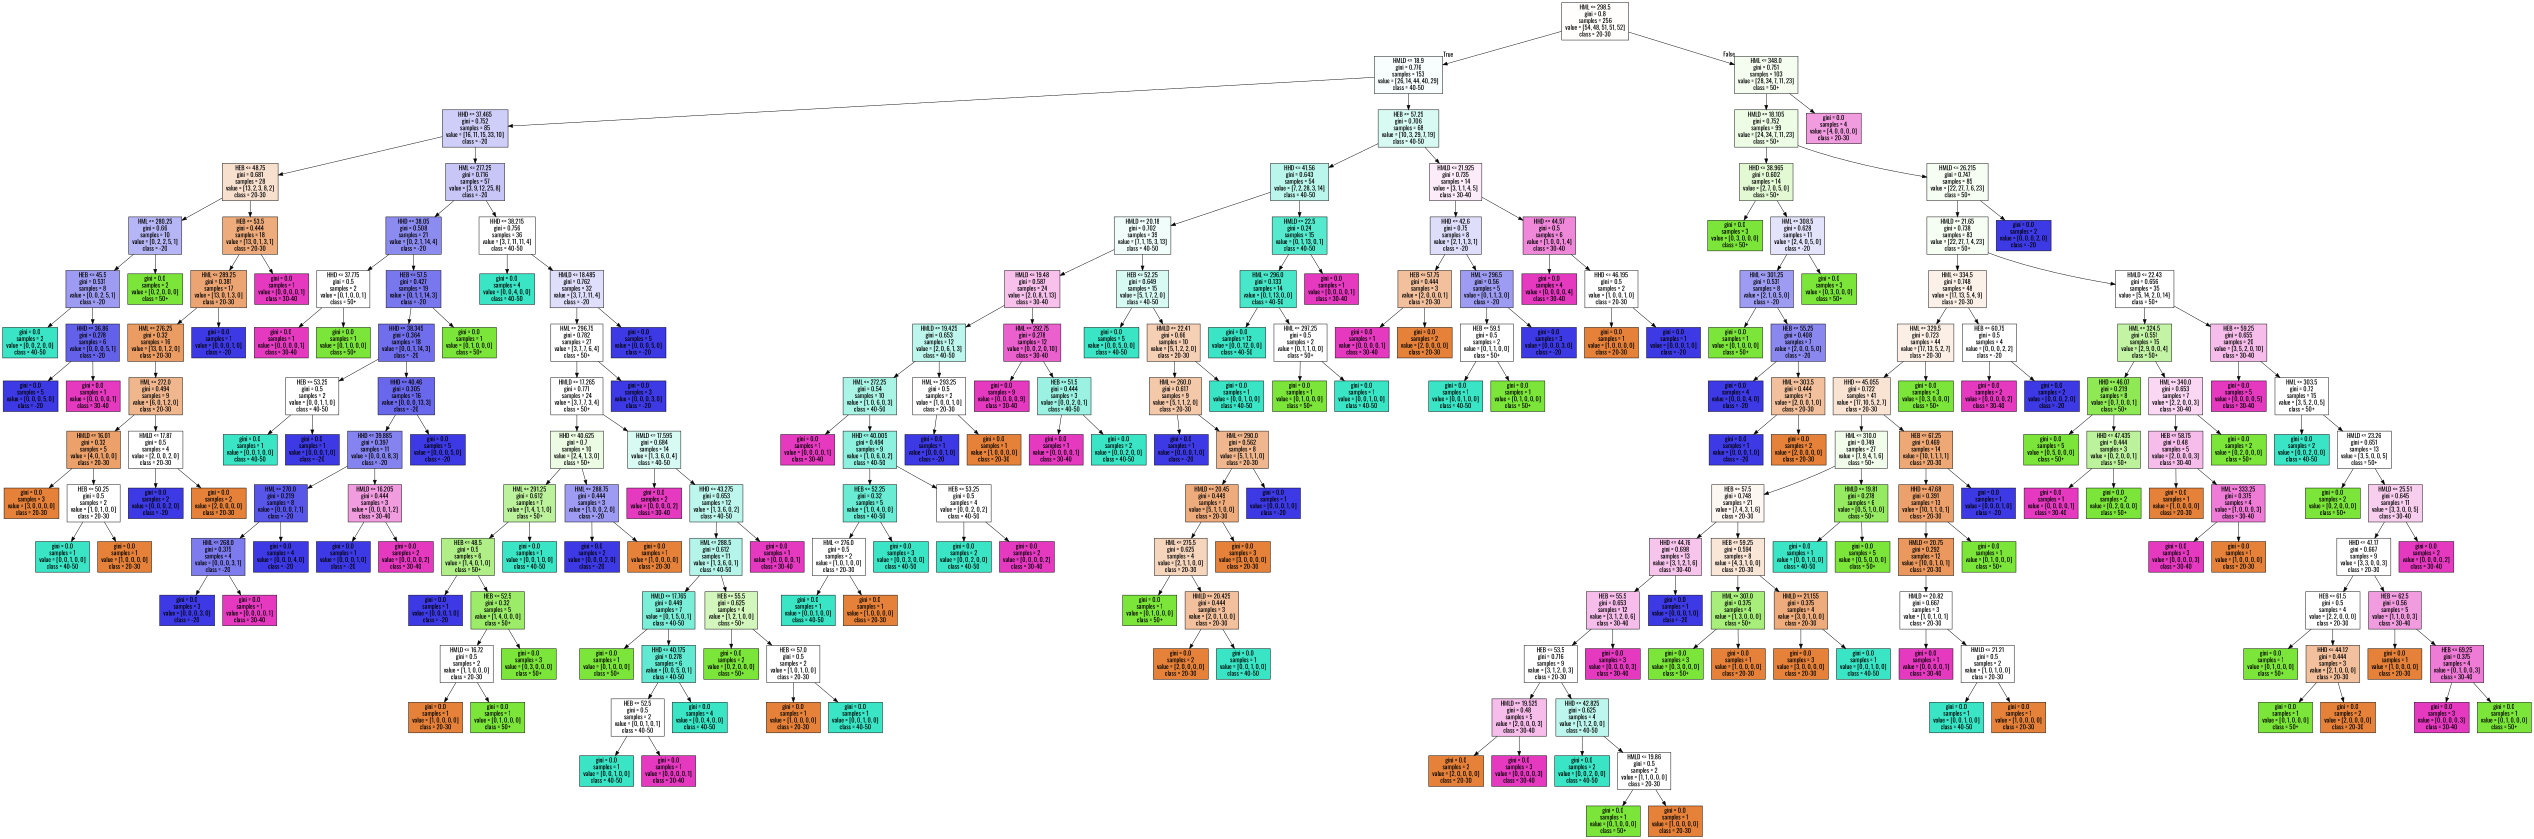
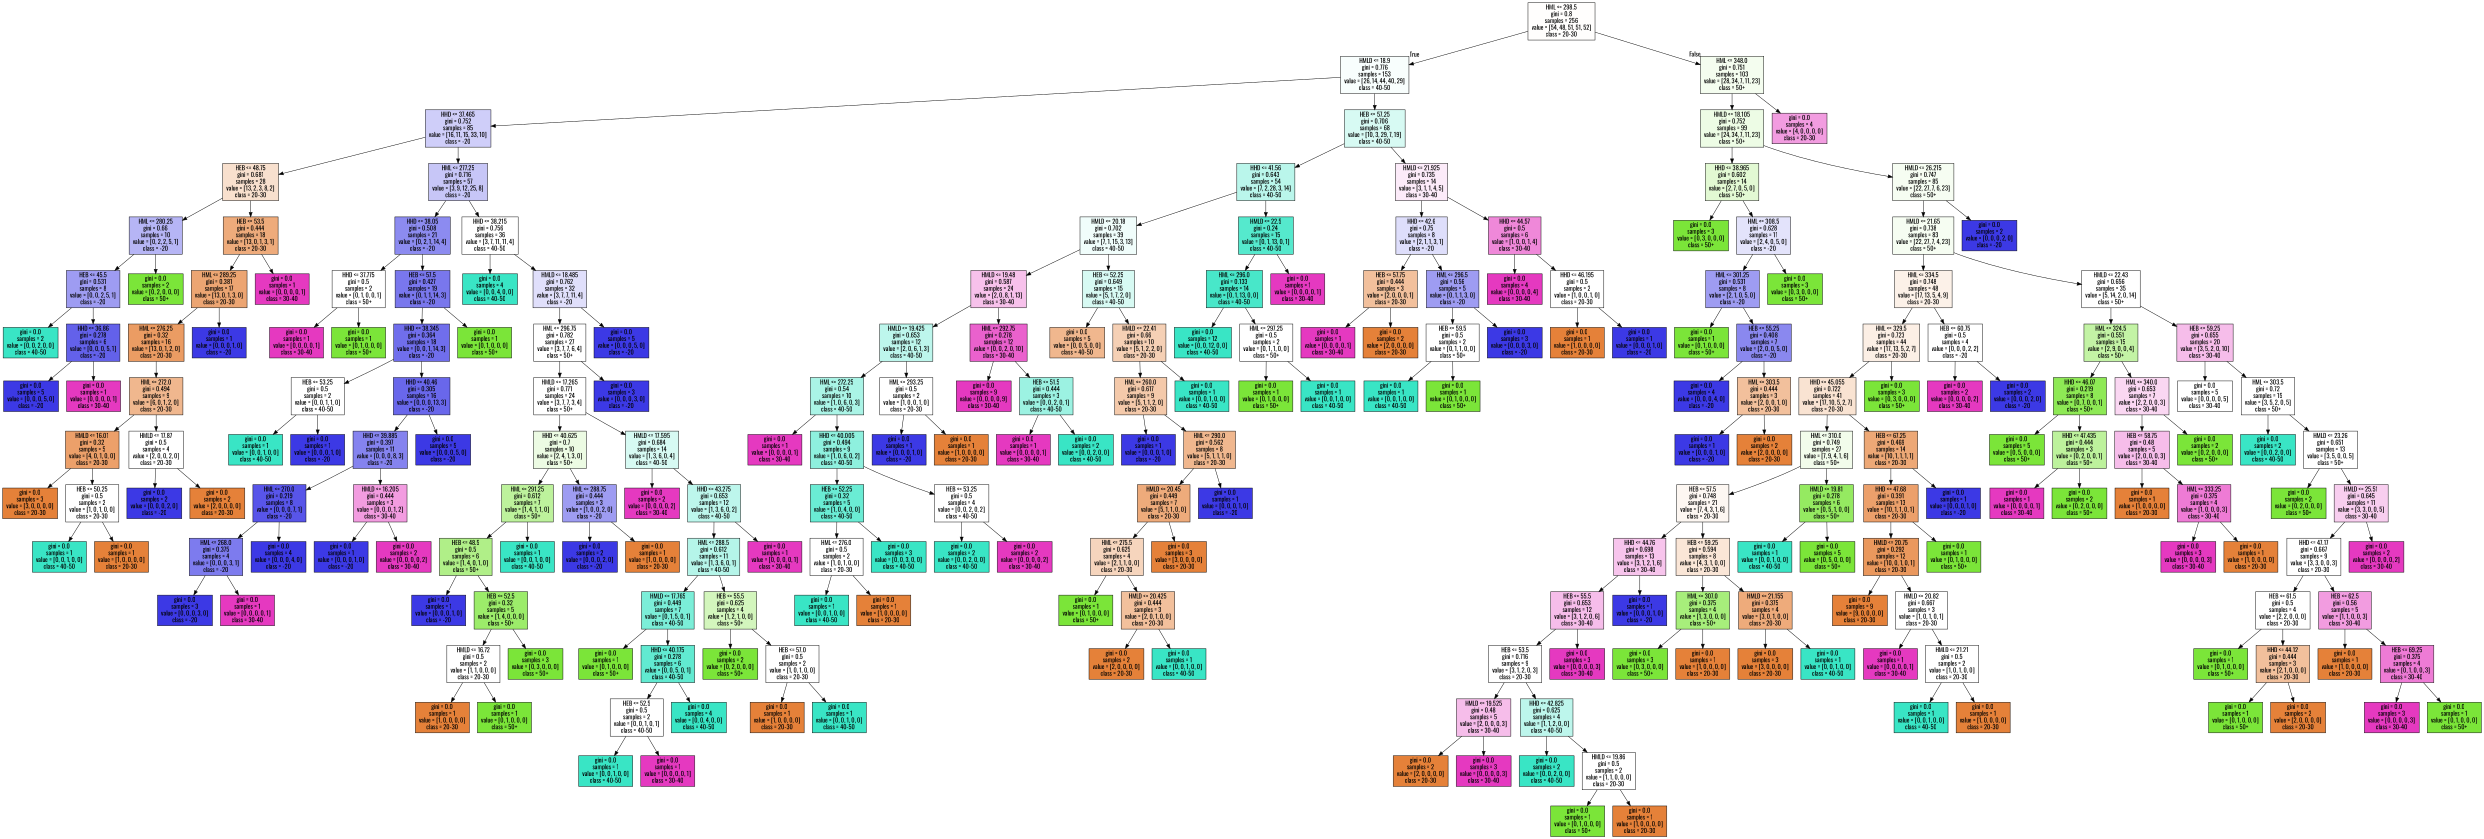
(1112, 343) -> (1077, 343)
(2239, 396) -> (2205, 396)
none -> (1860, 610)
